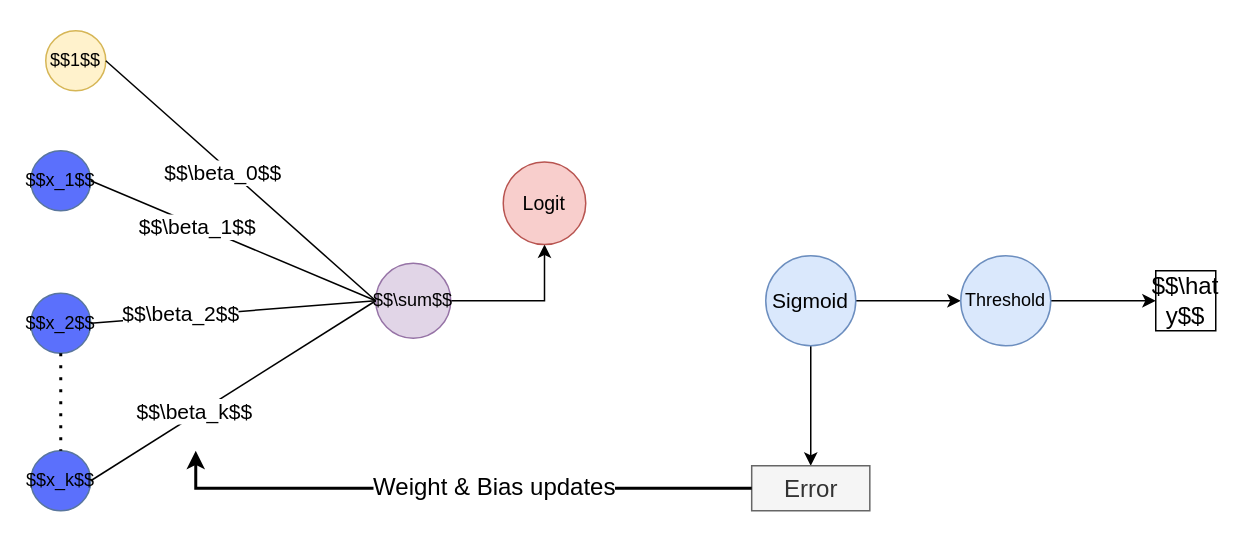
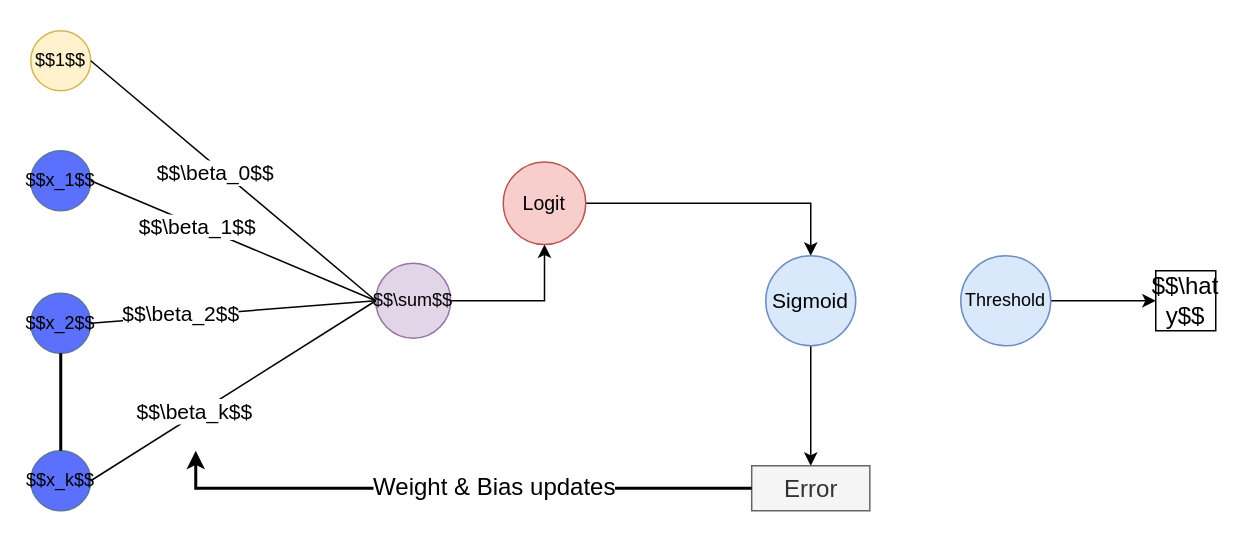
(76, 61) -> (61, 61)
none -> (719, 203)
(903, 301) -> none
(61, 401) -> (61, 401)
